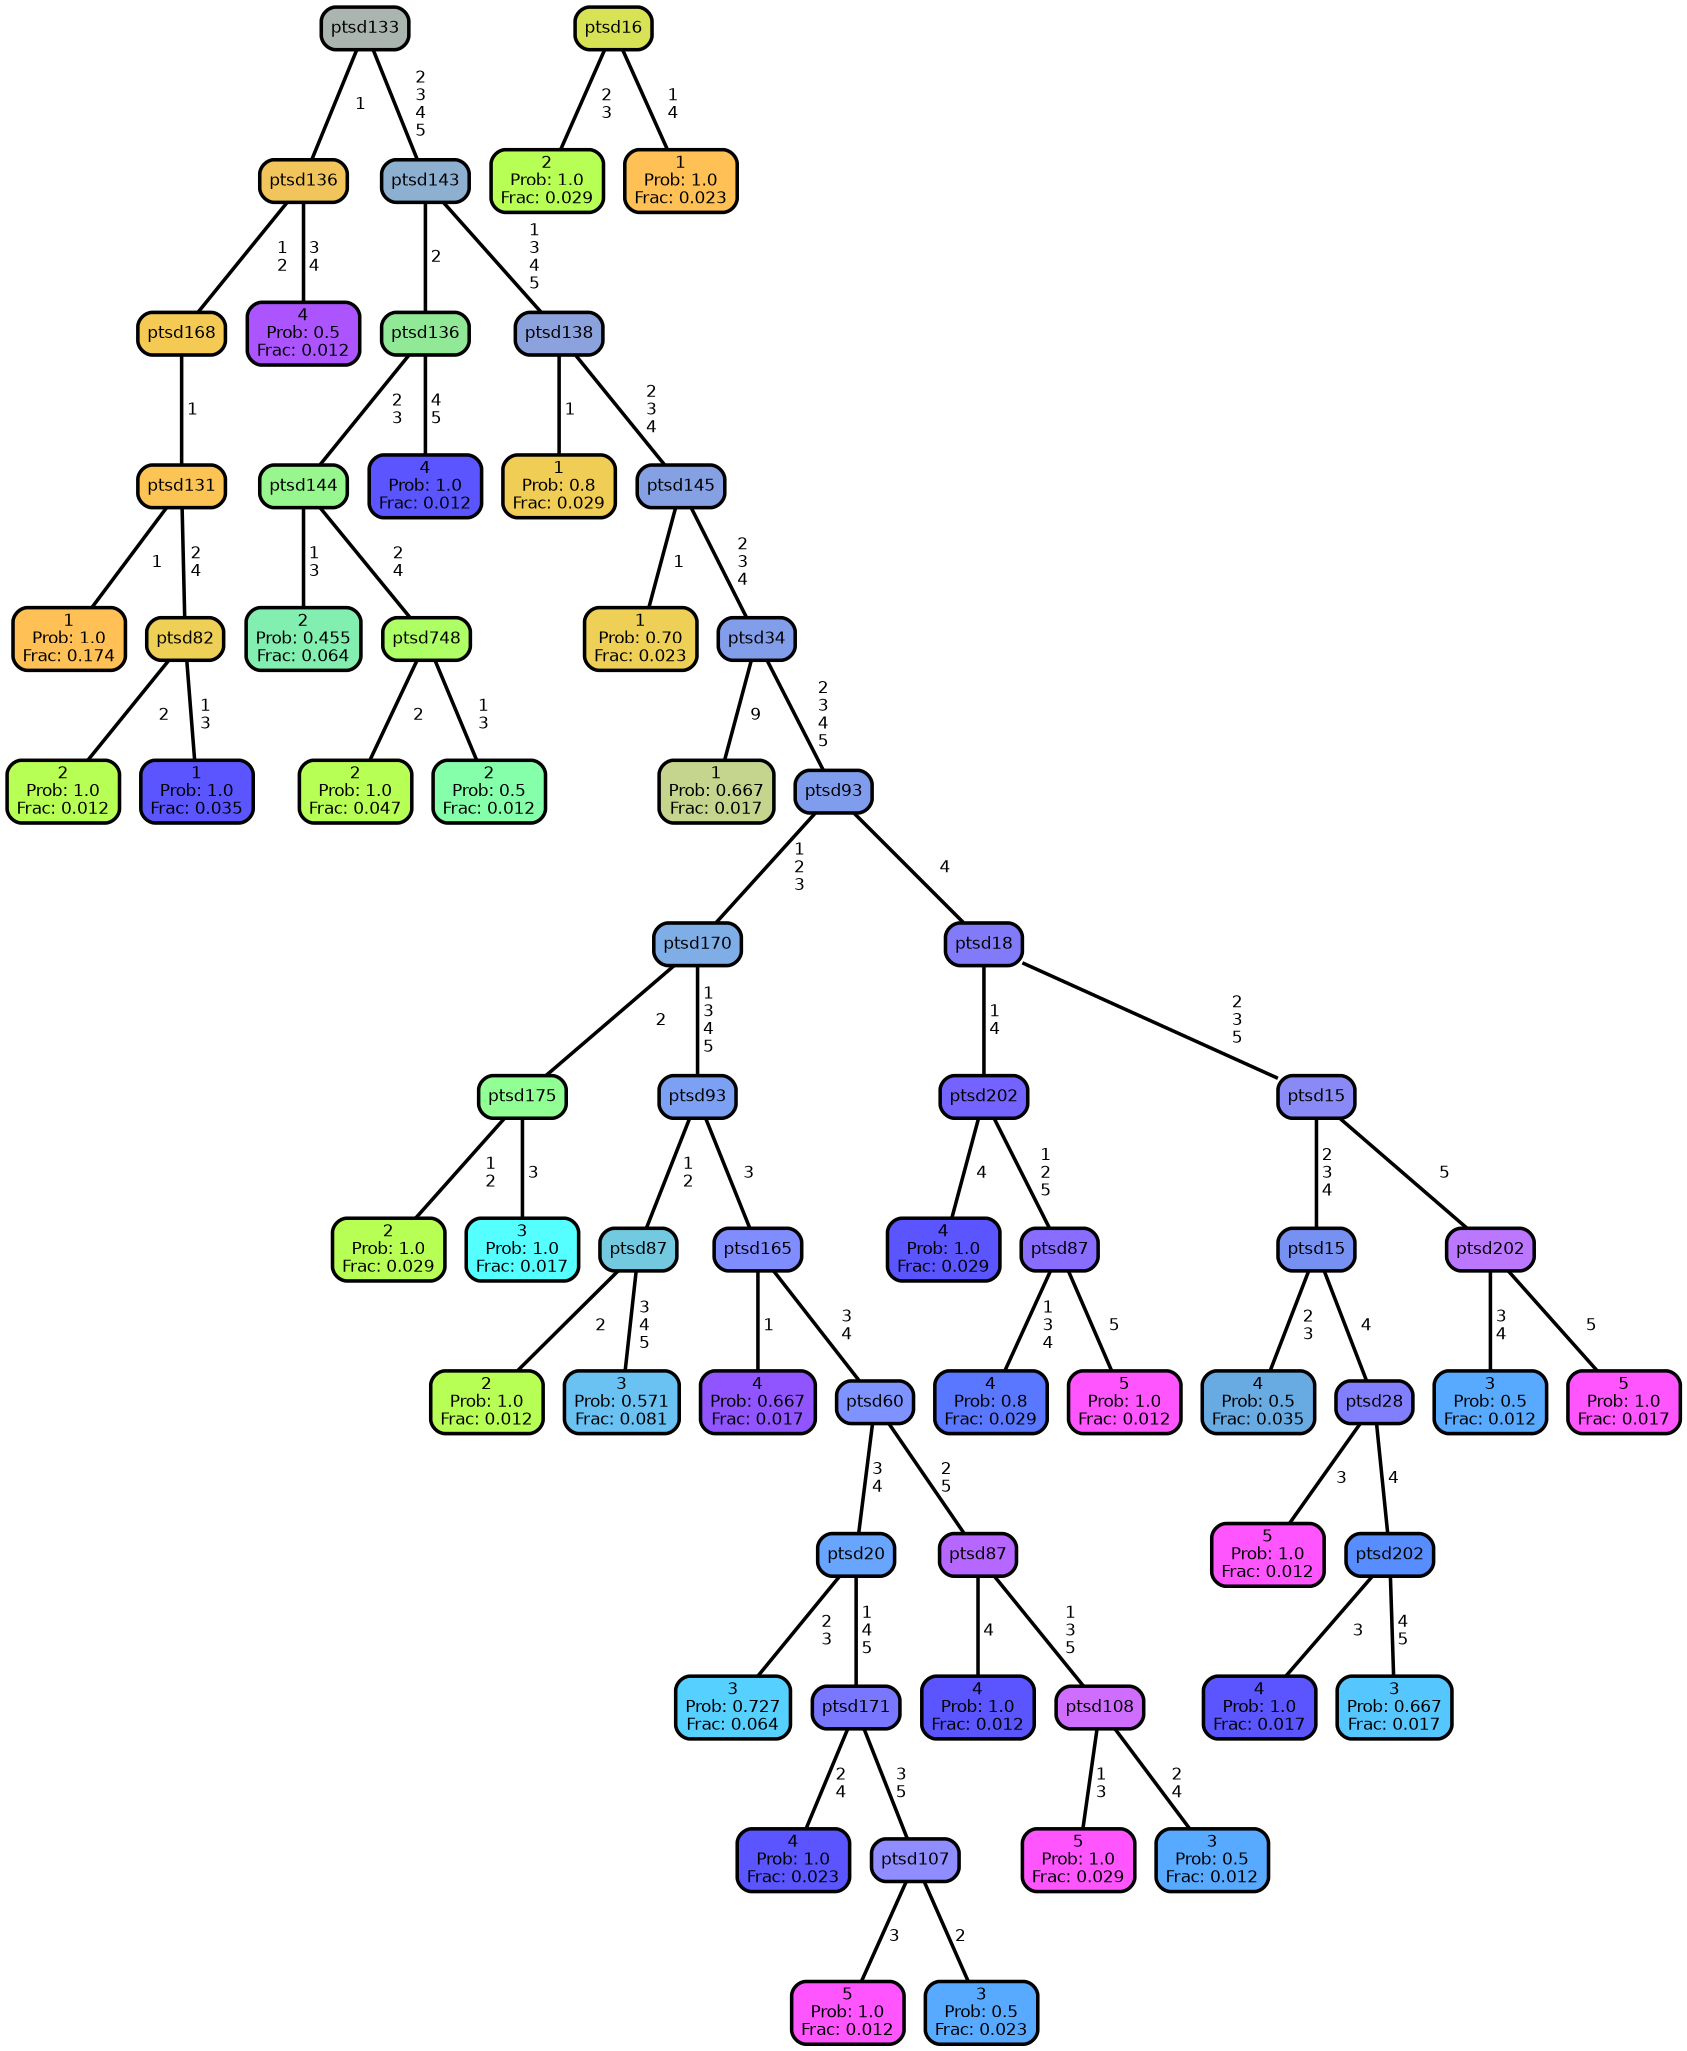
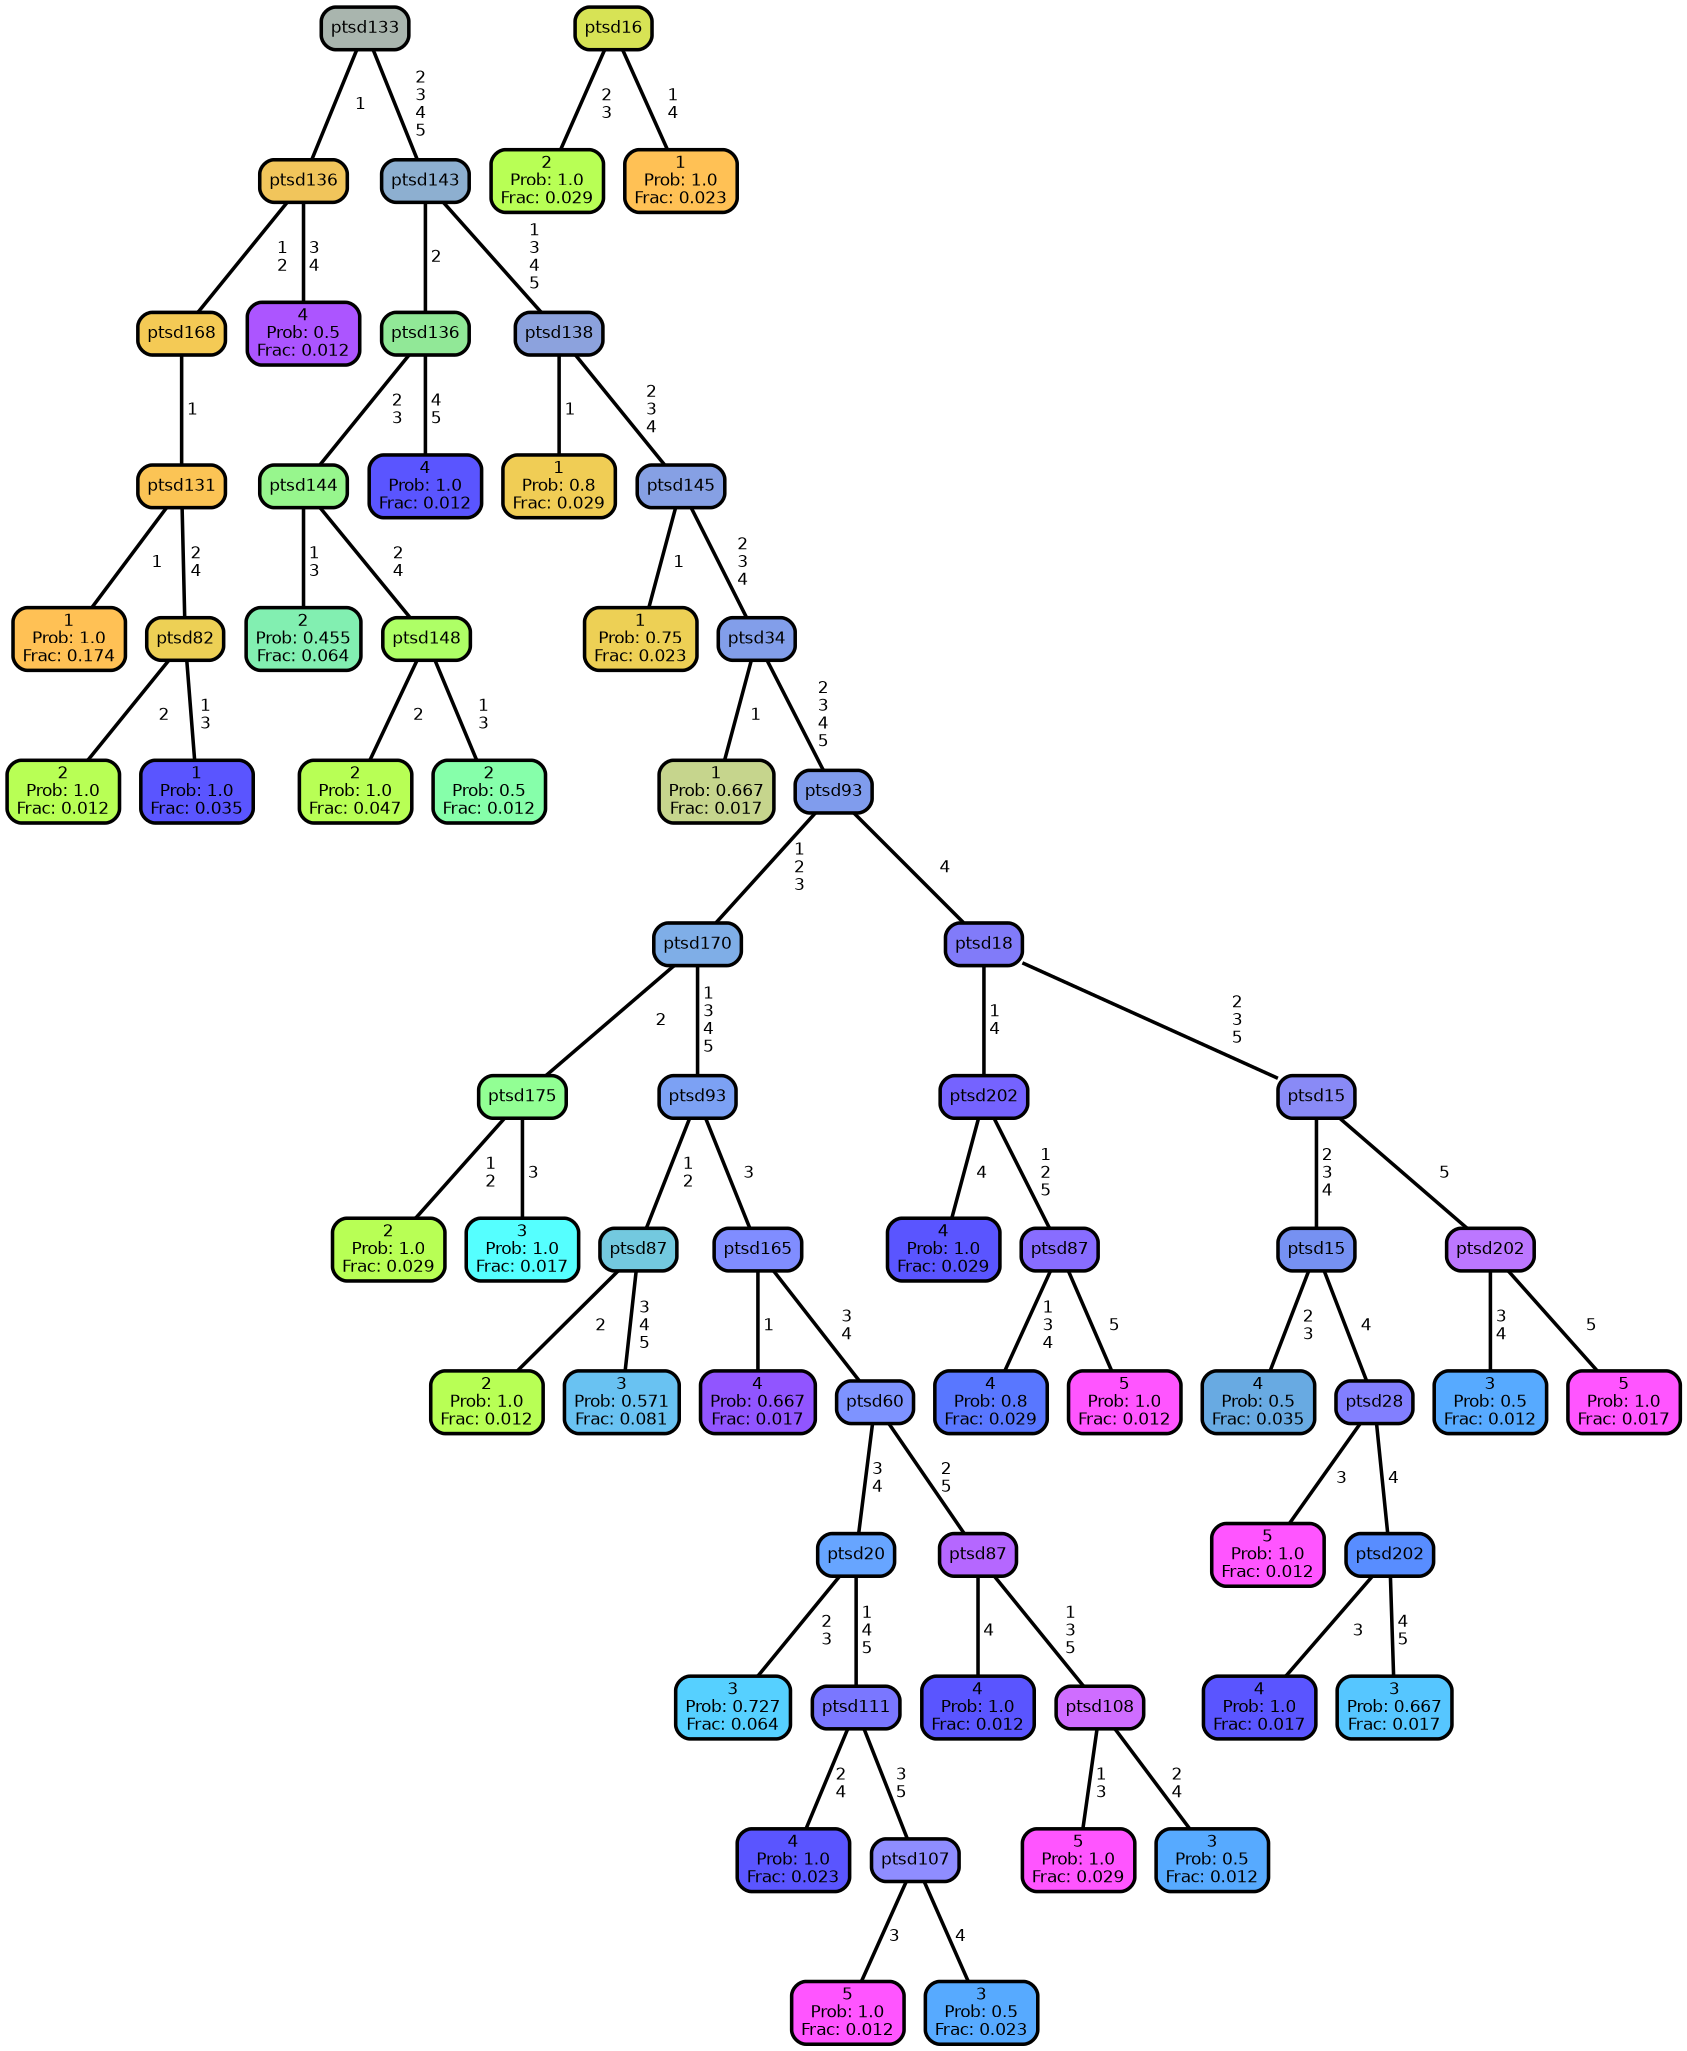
(427, 639) -> (427, 639)
(641, 639) -> (641, 639)
(753, 715) -> (753, 715)
(856, 1708) -> (856, 1708)
(958, 1937) -> (958, 1937)
